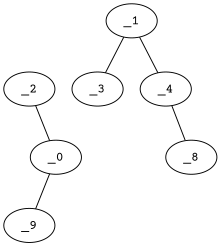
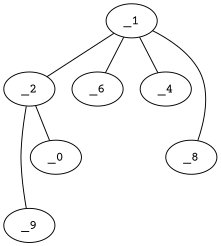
none -> (80, 55)
(98, 89) -> (98, 89)
(178, 123) -> (201, 75)
(43, 191) -> (21, 157)
